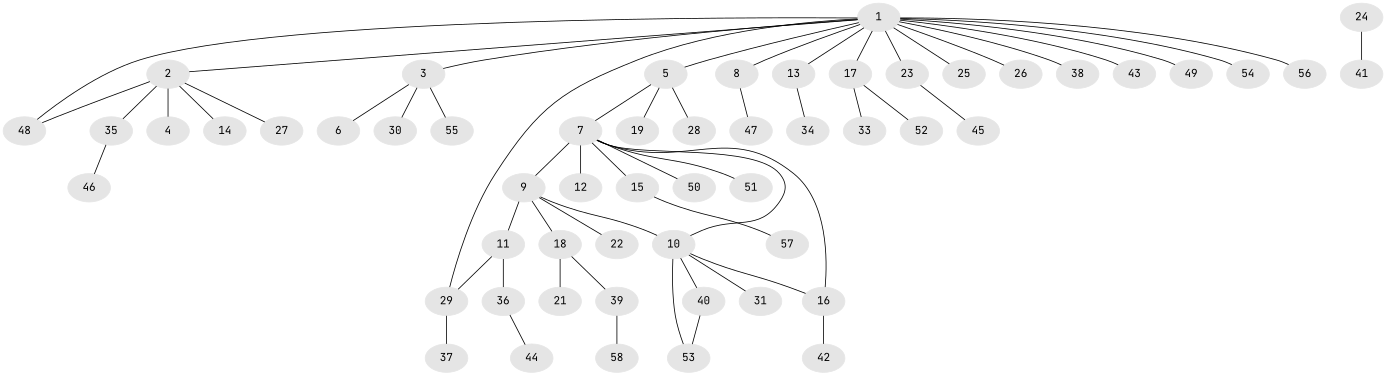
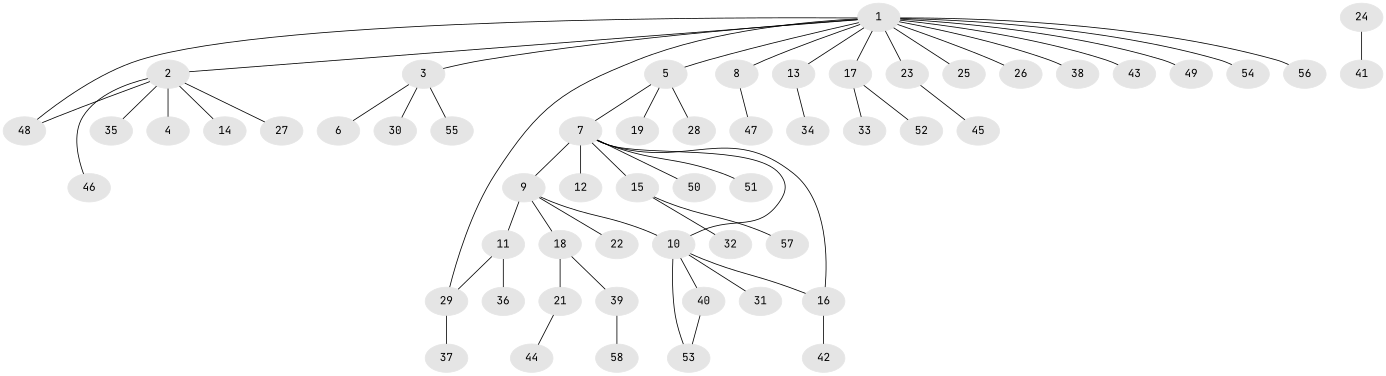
(100, 159) -> (86, 112)
none -> (731, 245)
(518, 330) -> (546, 330)
